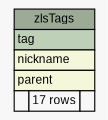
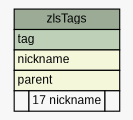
(54, 100) -> (67, 100)
